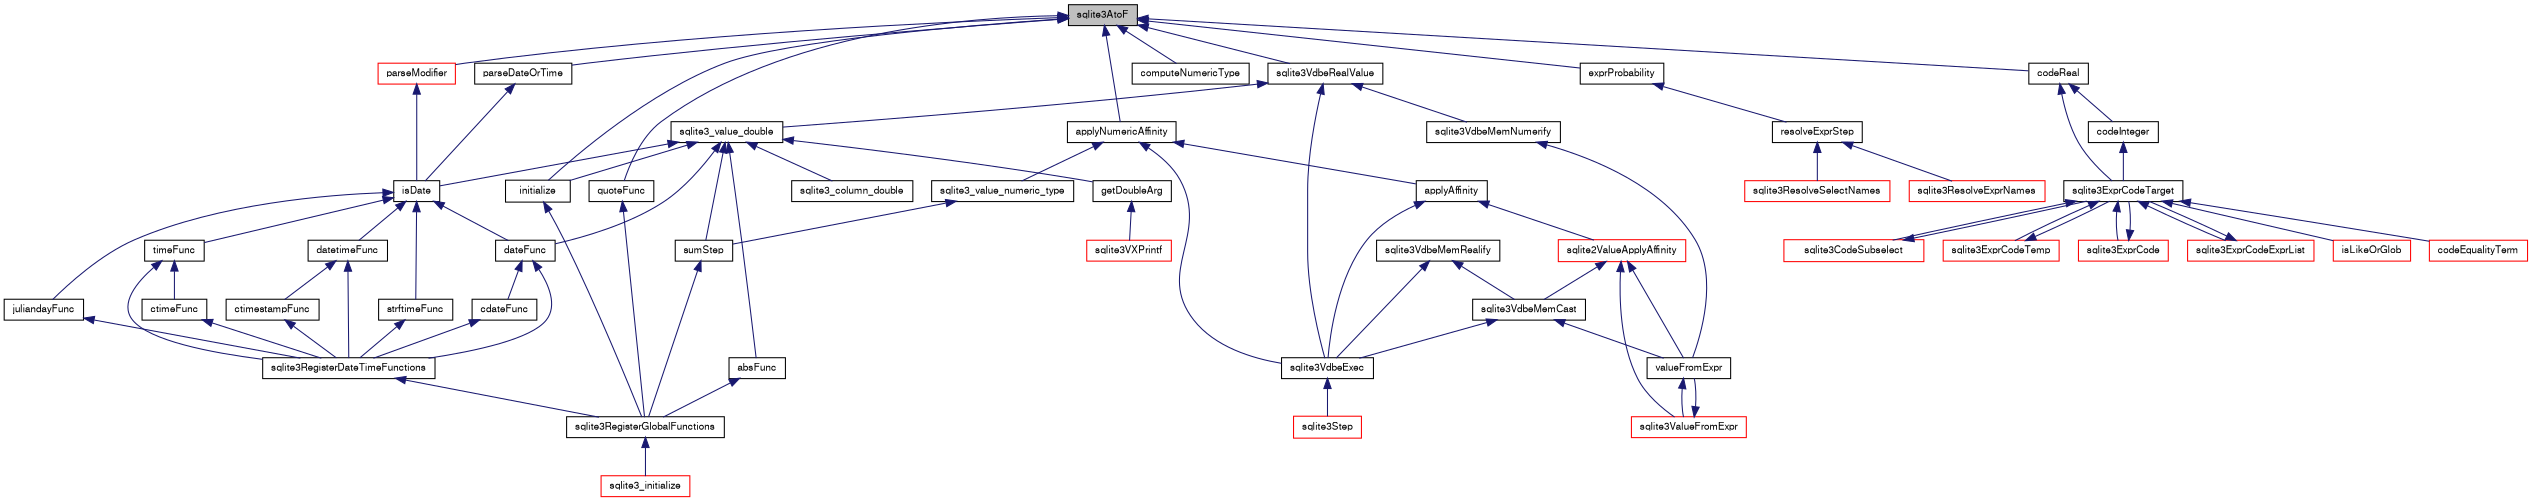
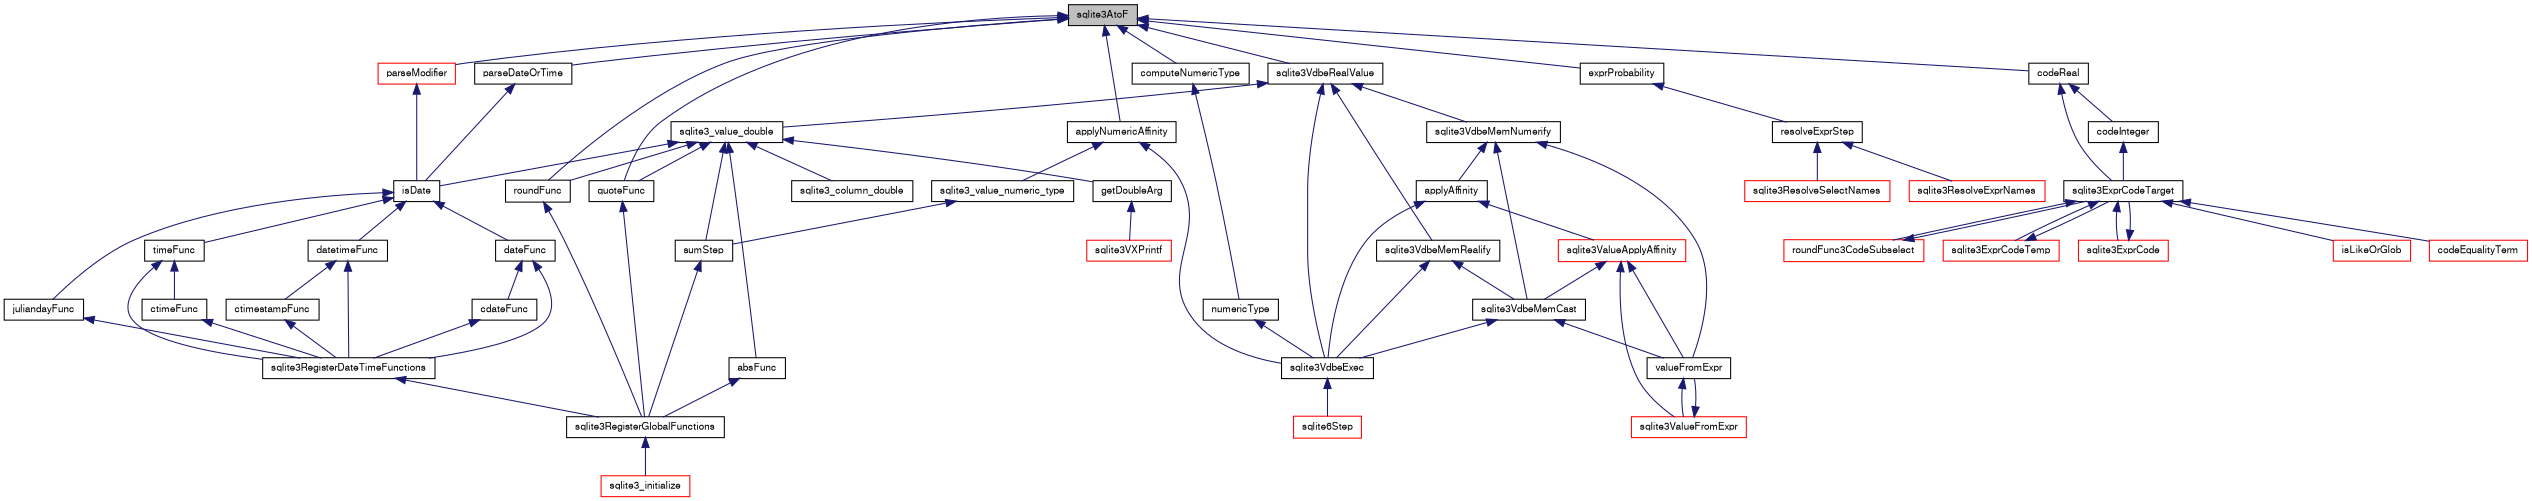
(1300, 164) -> (1470, 166)
none -> (1384, 167)
(538, 191) -> (538, 191)
(644, 213) -> (670, 164)
none -> (1512, 226)
(1622, 251) -> (1622, 251)
(1854, 251) -> (1854, 251)
(2251, 251) -> none
(416, 310) -> none
none -> (1241, 310)
(1327, 427) -> (1327, 427)
